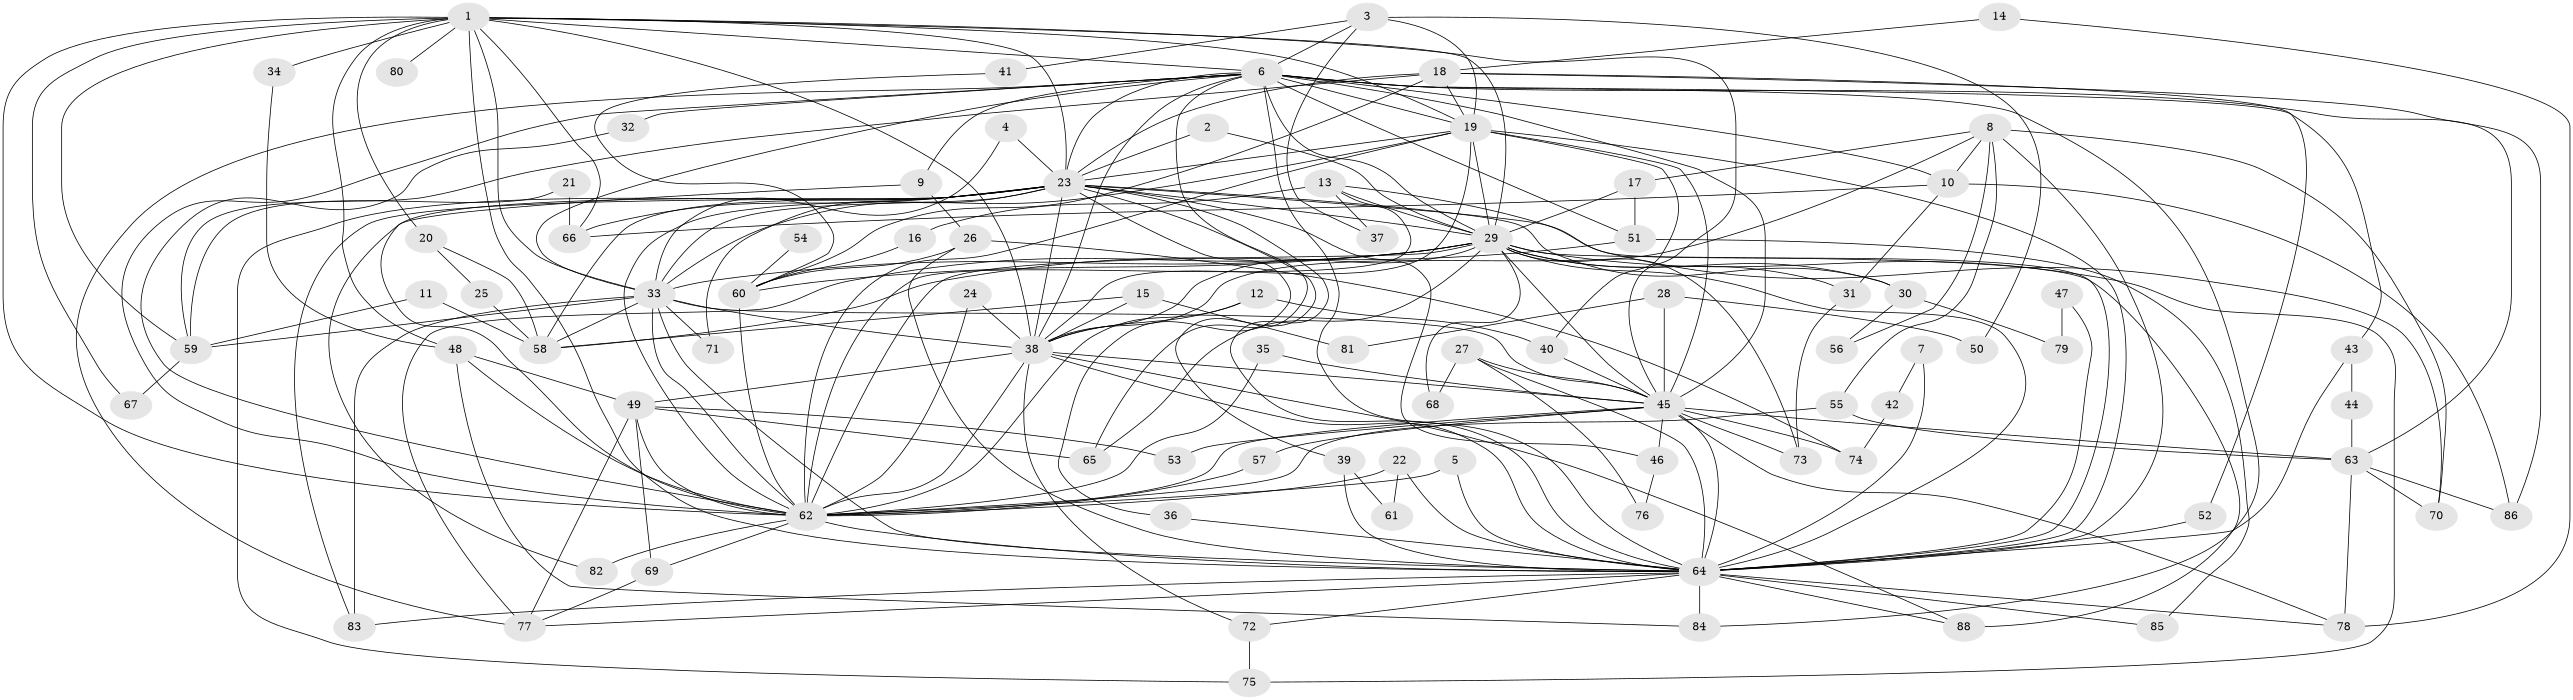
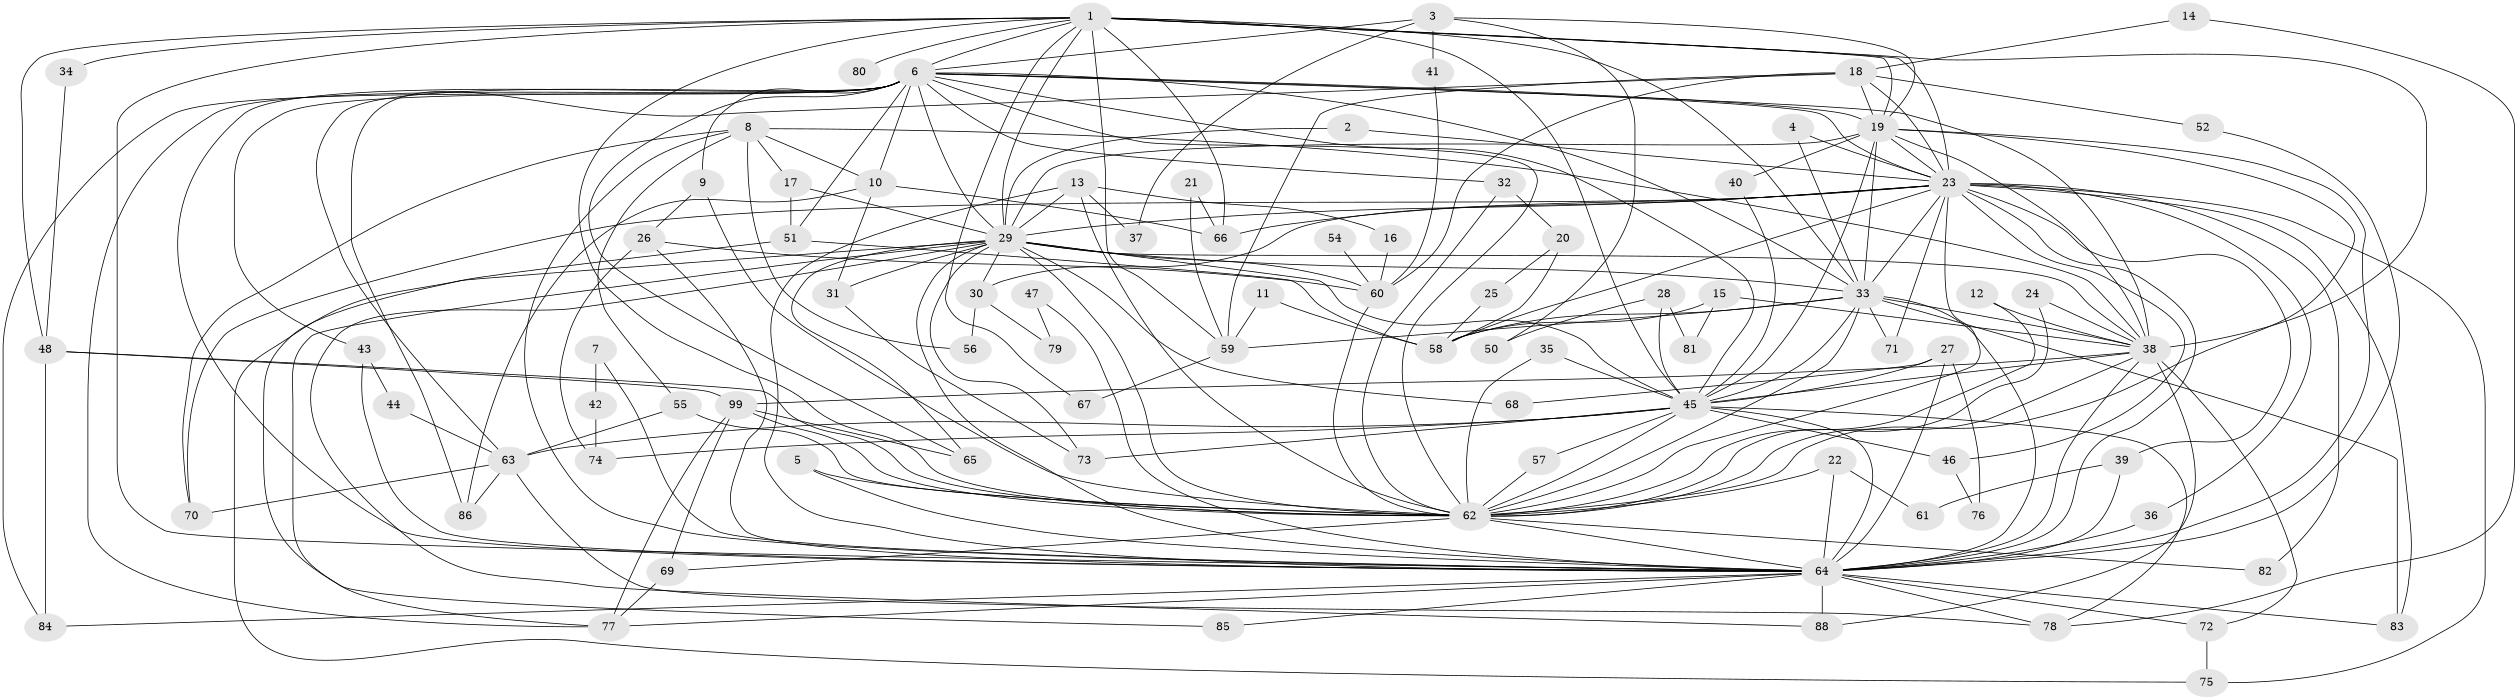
(357, 104) -> (1534, 211)
(1046, 277) -> none
(1404, 318) -> none
(634, 405) -> (736, 405)
(1175, 461) -> none
